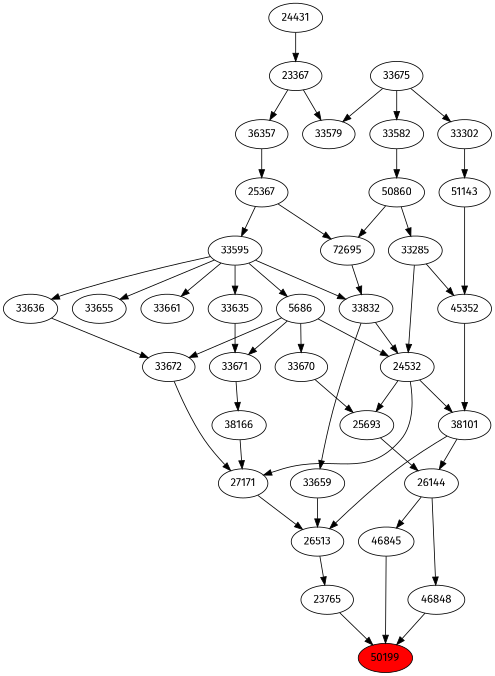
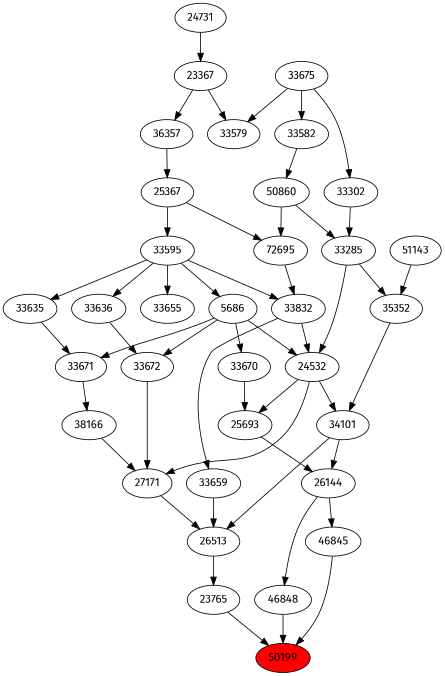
(296, 18) -> (201, 18)
(465, 159) -> (350, 218)
(167, 309) -> none
(465, 309) -> (396, 309)
(465, 425) -> (343, 425)
